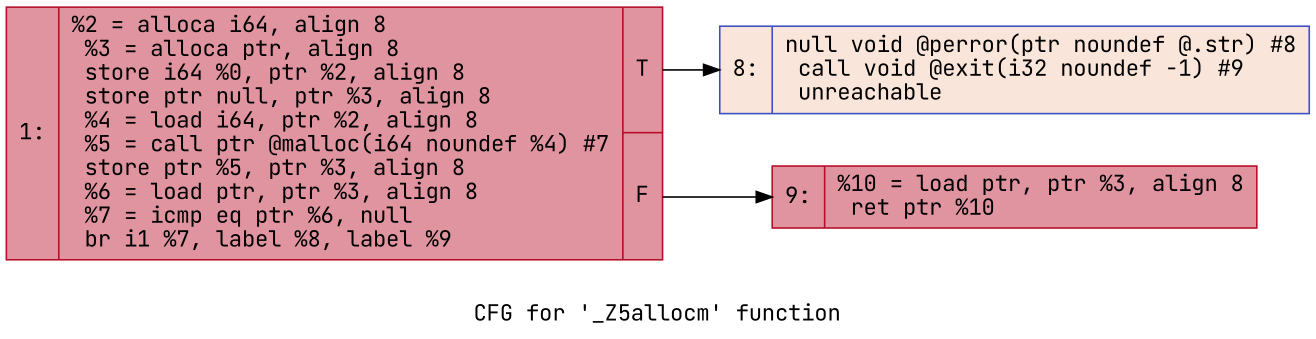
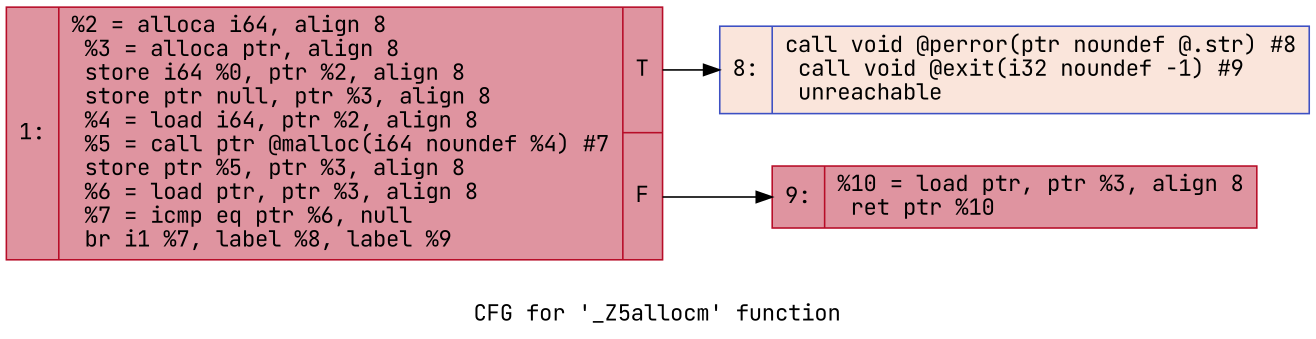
(1041, 45) -> (1041, 45)
